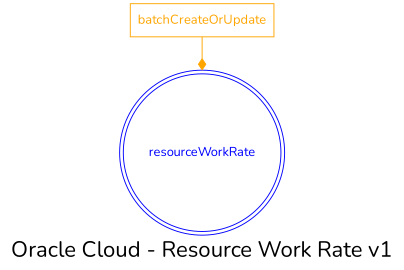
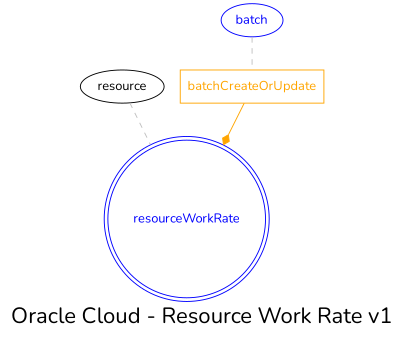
none -> (252, 20)
none -> (122, 87)
